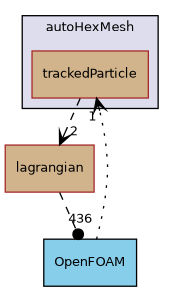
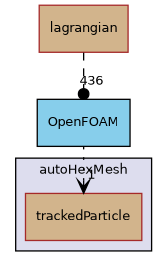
(72, 117) -> none
